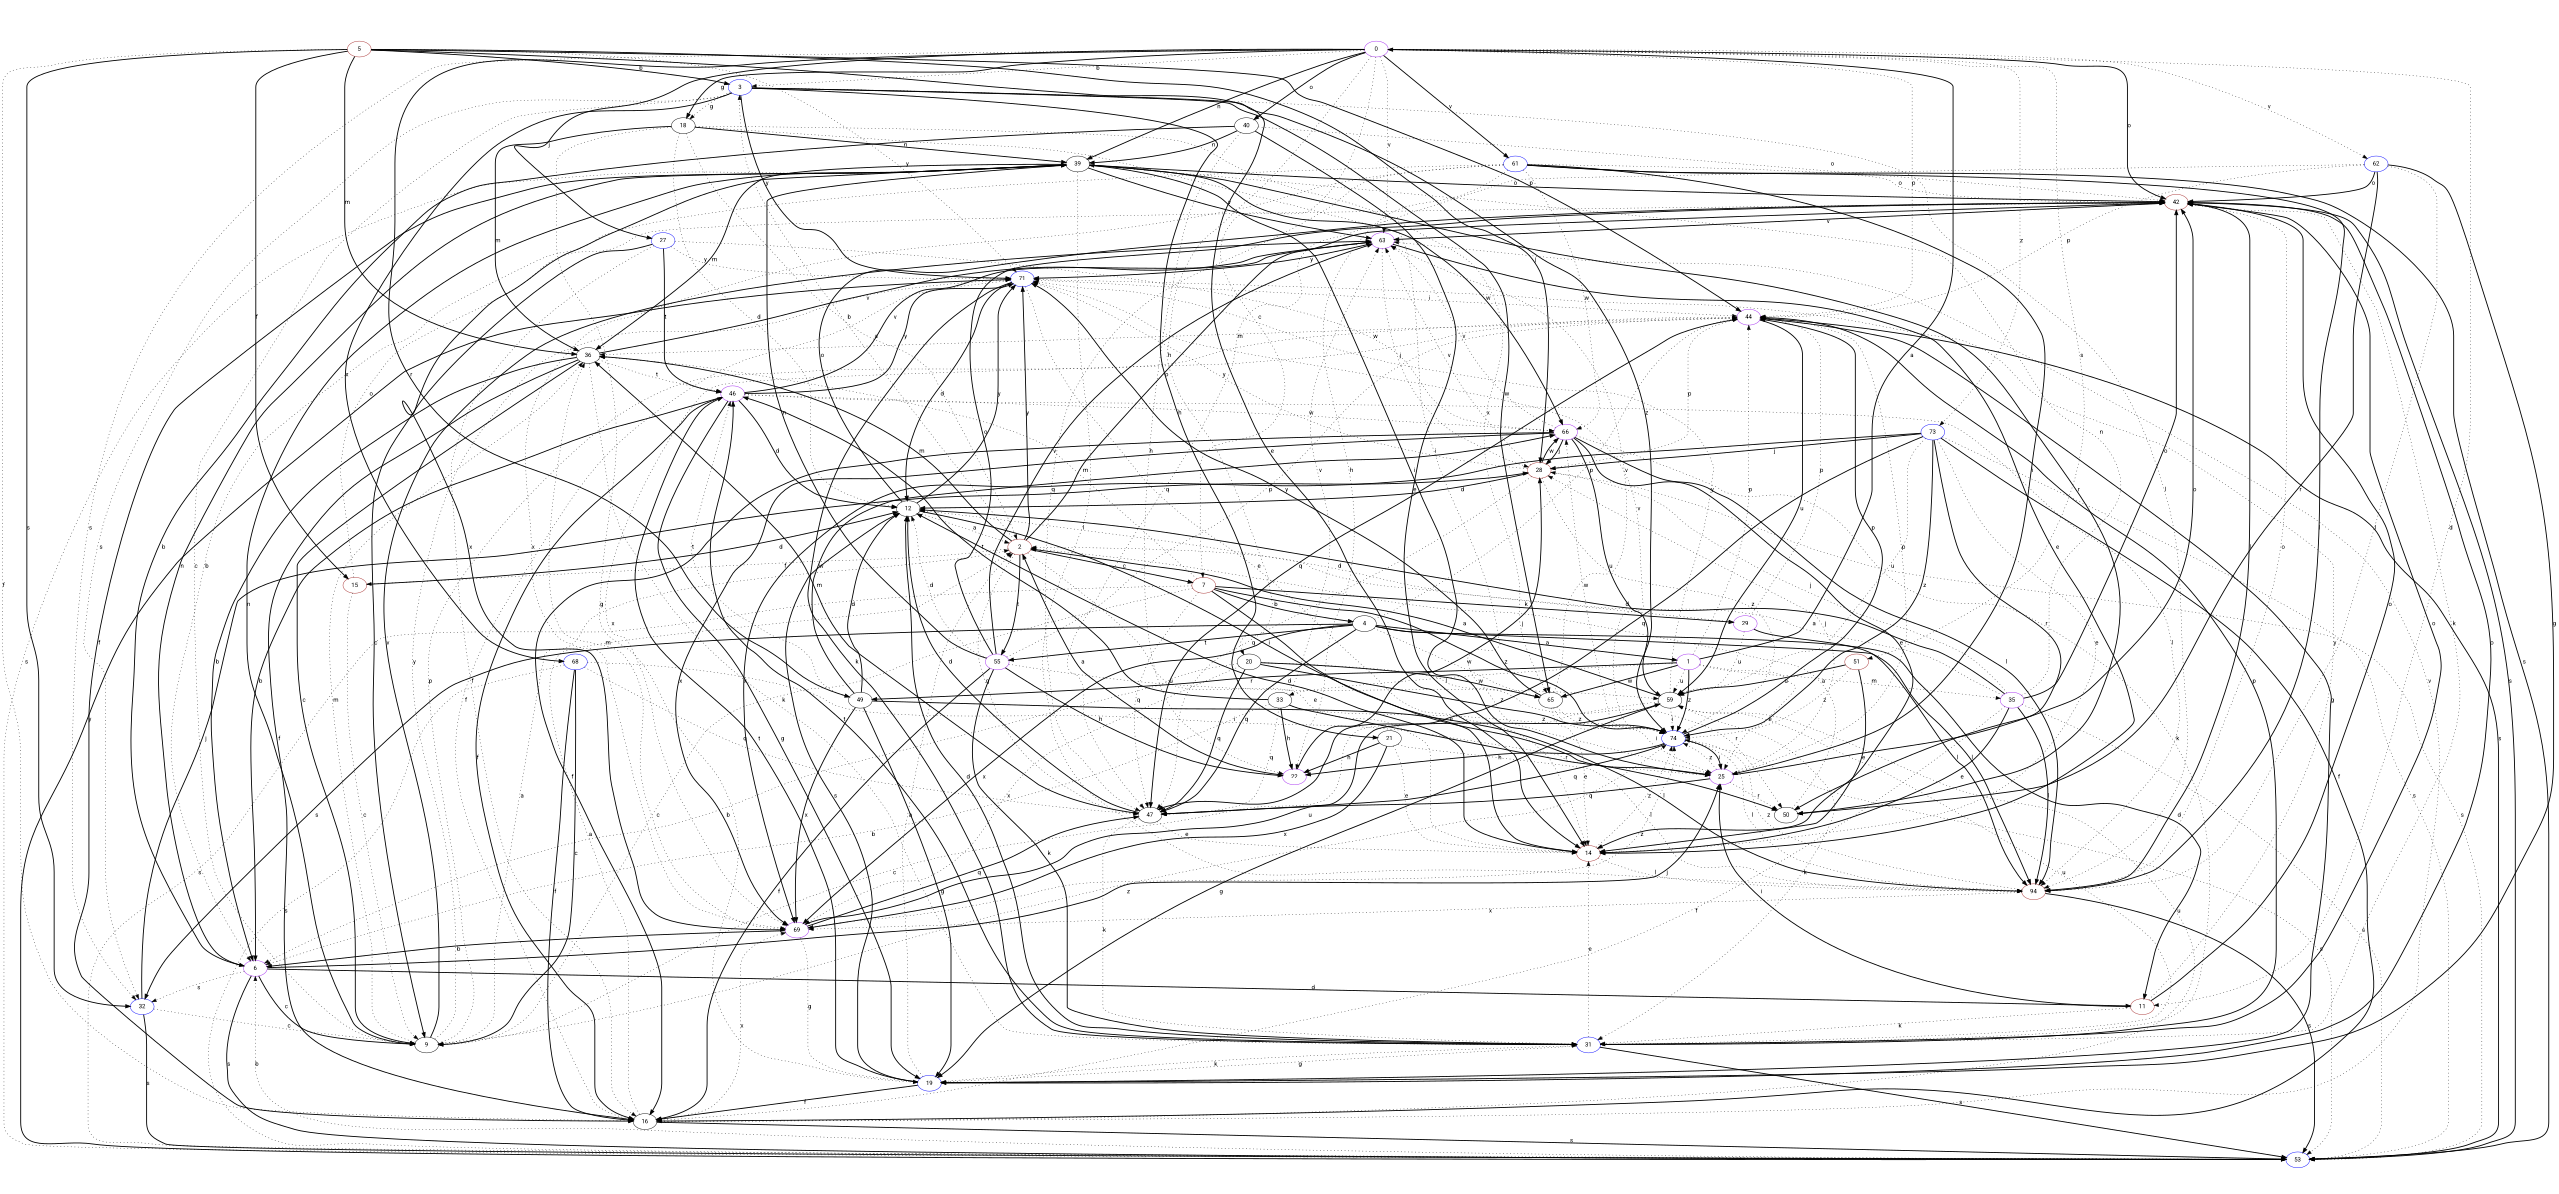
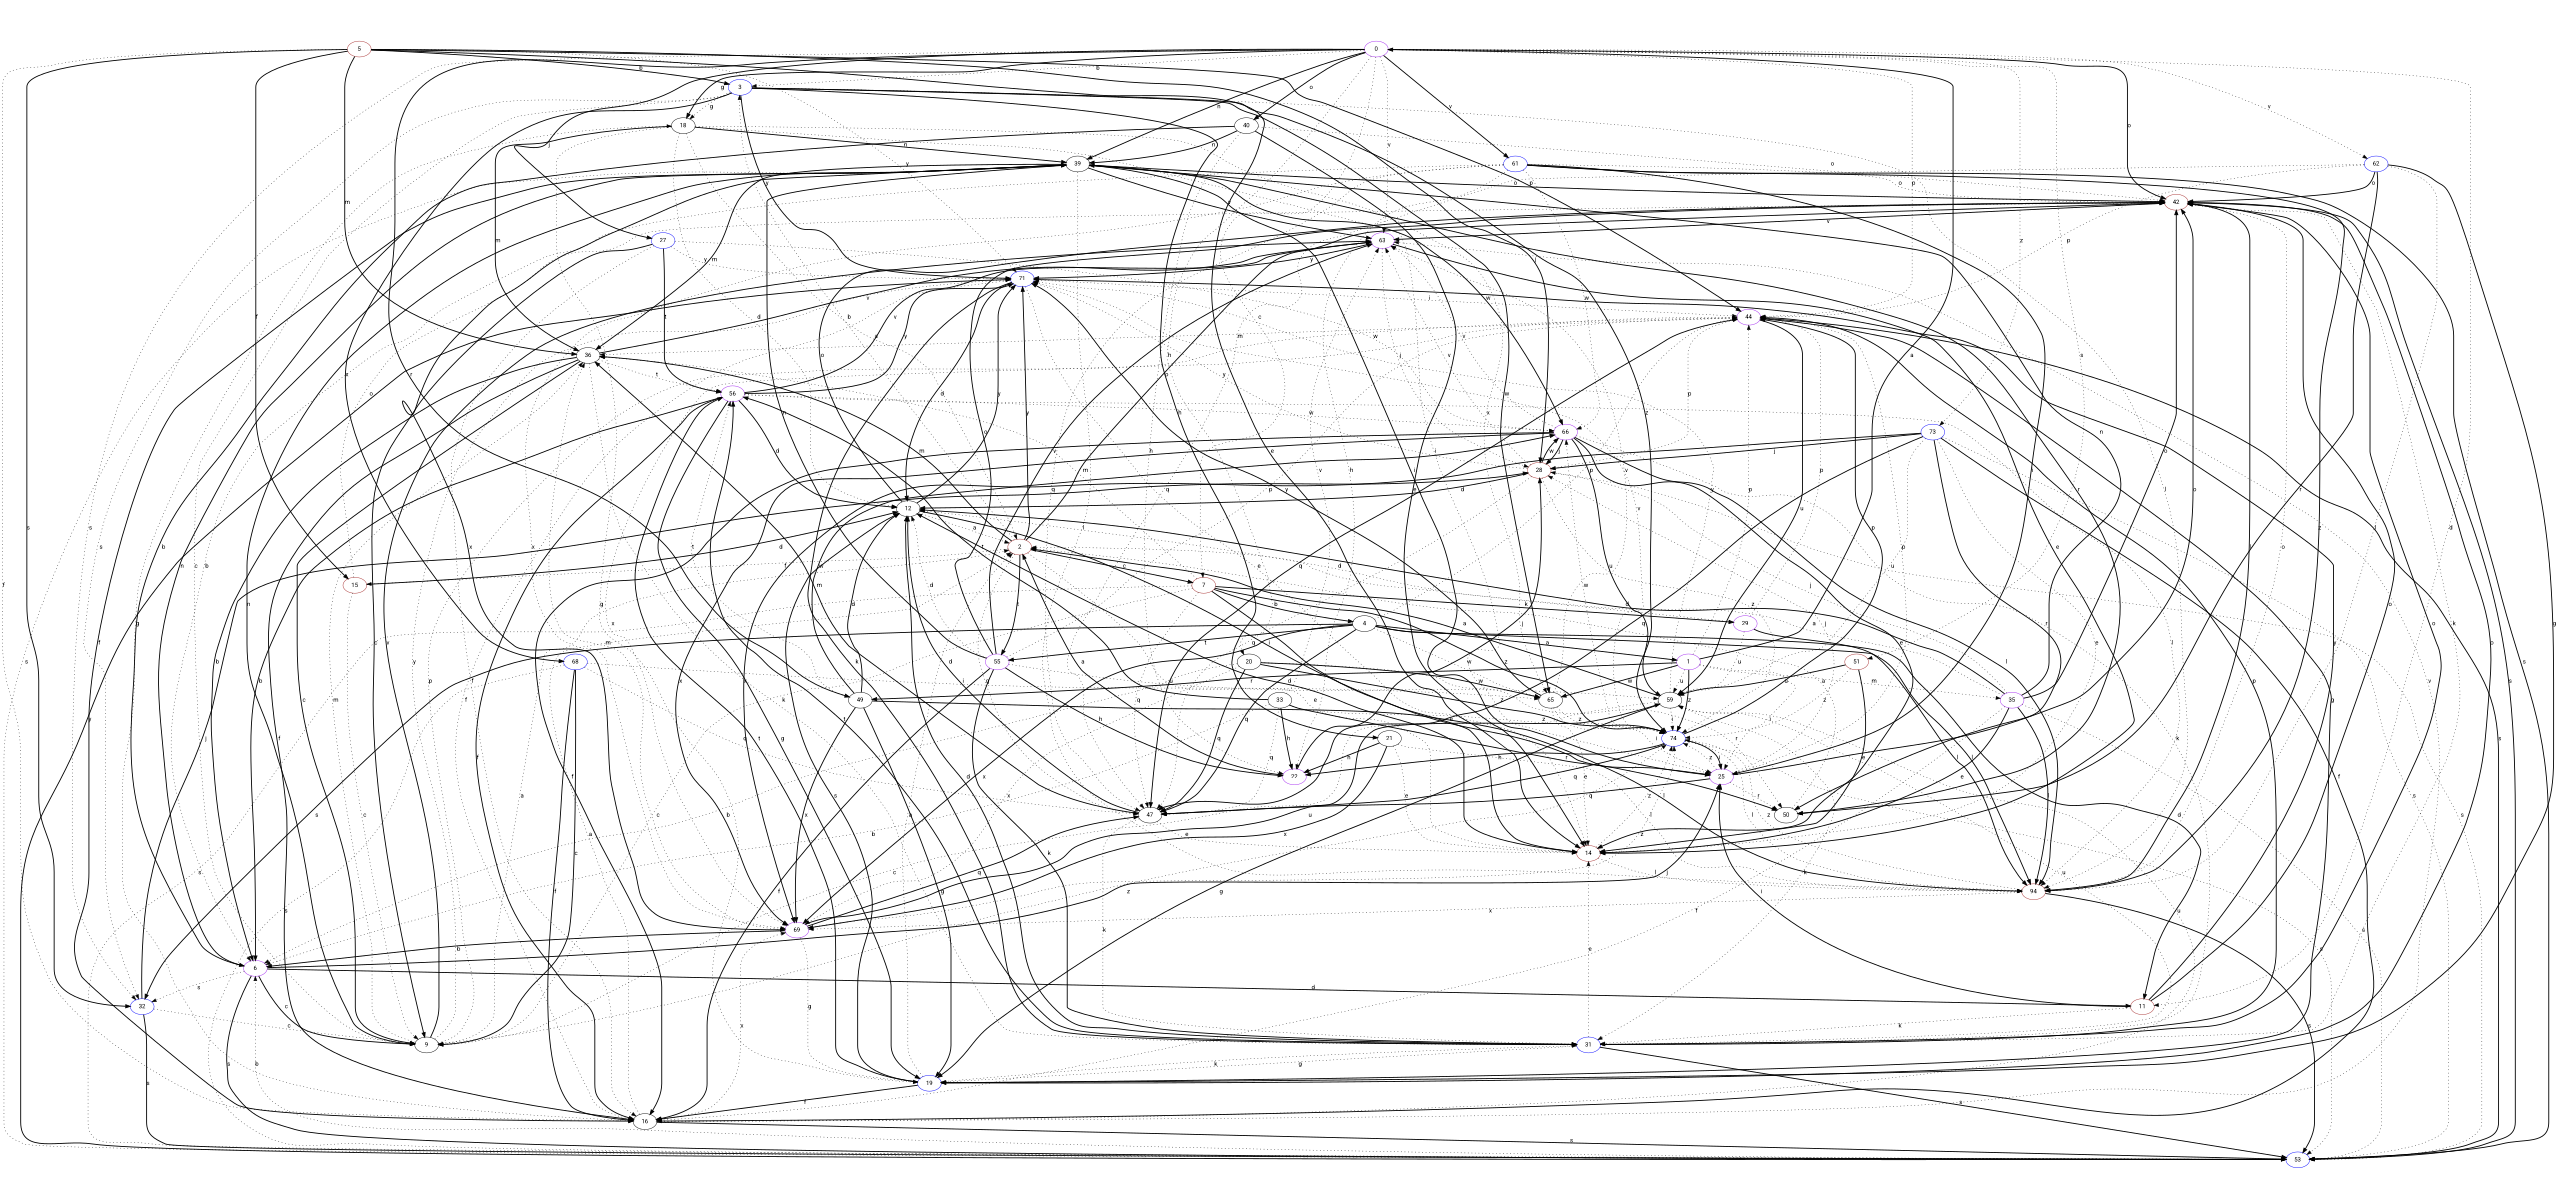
(1789, 232) -> (1789, 232)
(1962, 341) -> (1962, 341)
(733, 394) -> (733, 394)
(2320, 528) -> (2320, 528)
(1875, 637) -> none
(1494, 674) -> none
(1117, 717) -> (1061, 687)
(1770, 719) -> (1770, 719)
none -> (128, 744)
